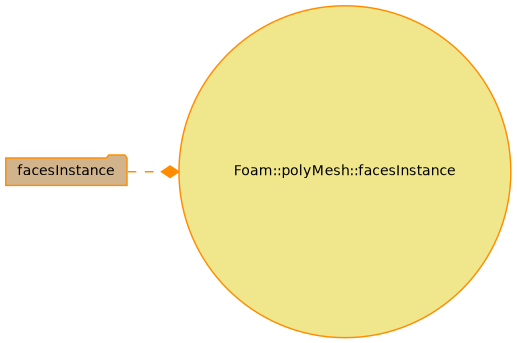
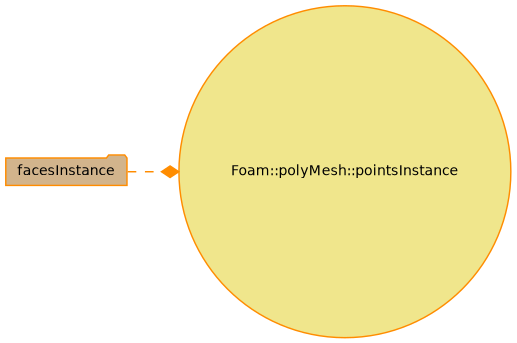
(345, 172) -> (345, 172)
